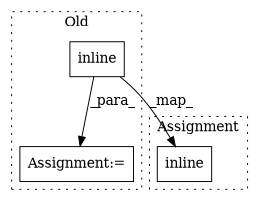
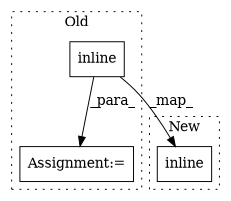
(199, 128) -> (184, 128)
